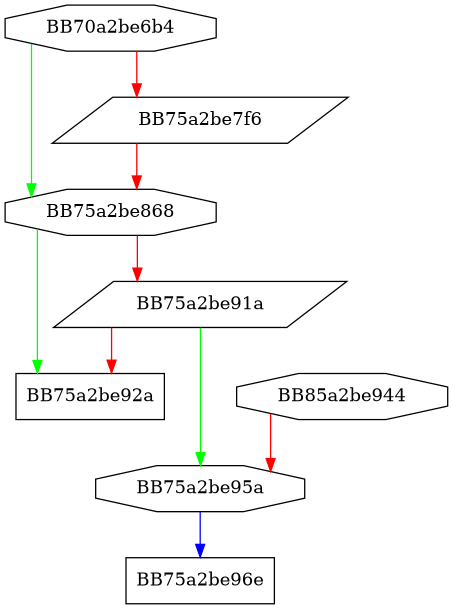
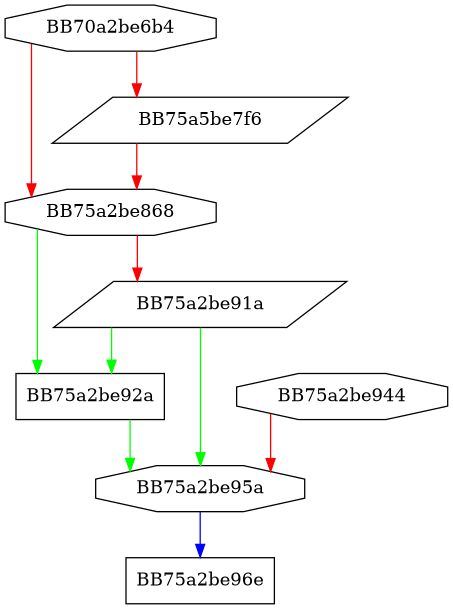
(31, 114) -> (31, 114)
(200, 120) -> (200, 120)
(112, 344) -> (112, 344)
(342, 397) -> (342, 397)
none -> (130, 439)
